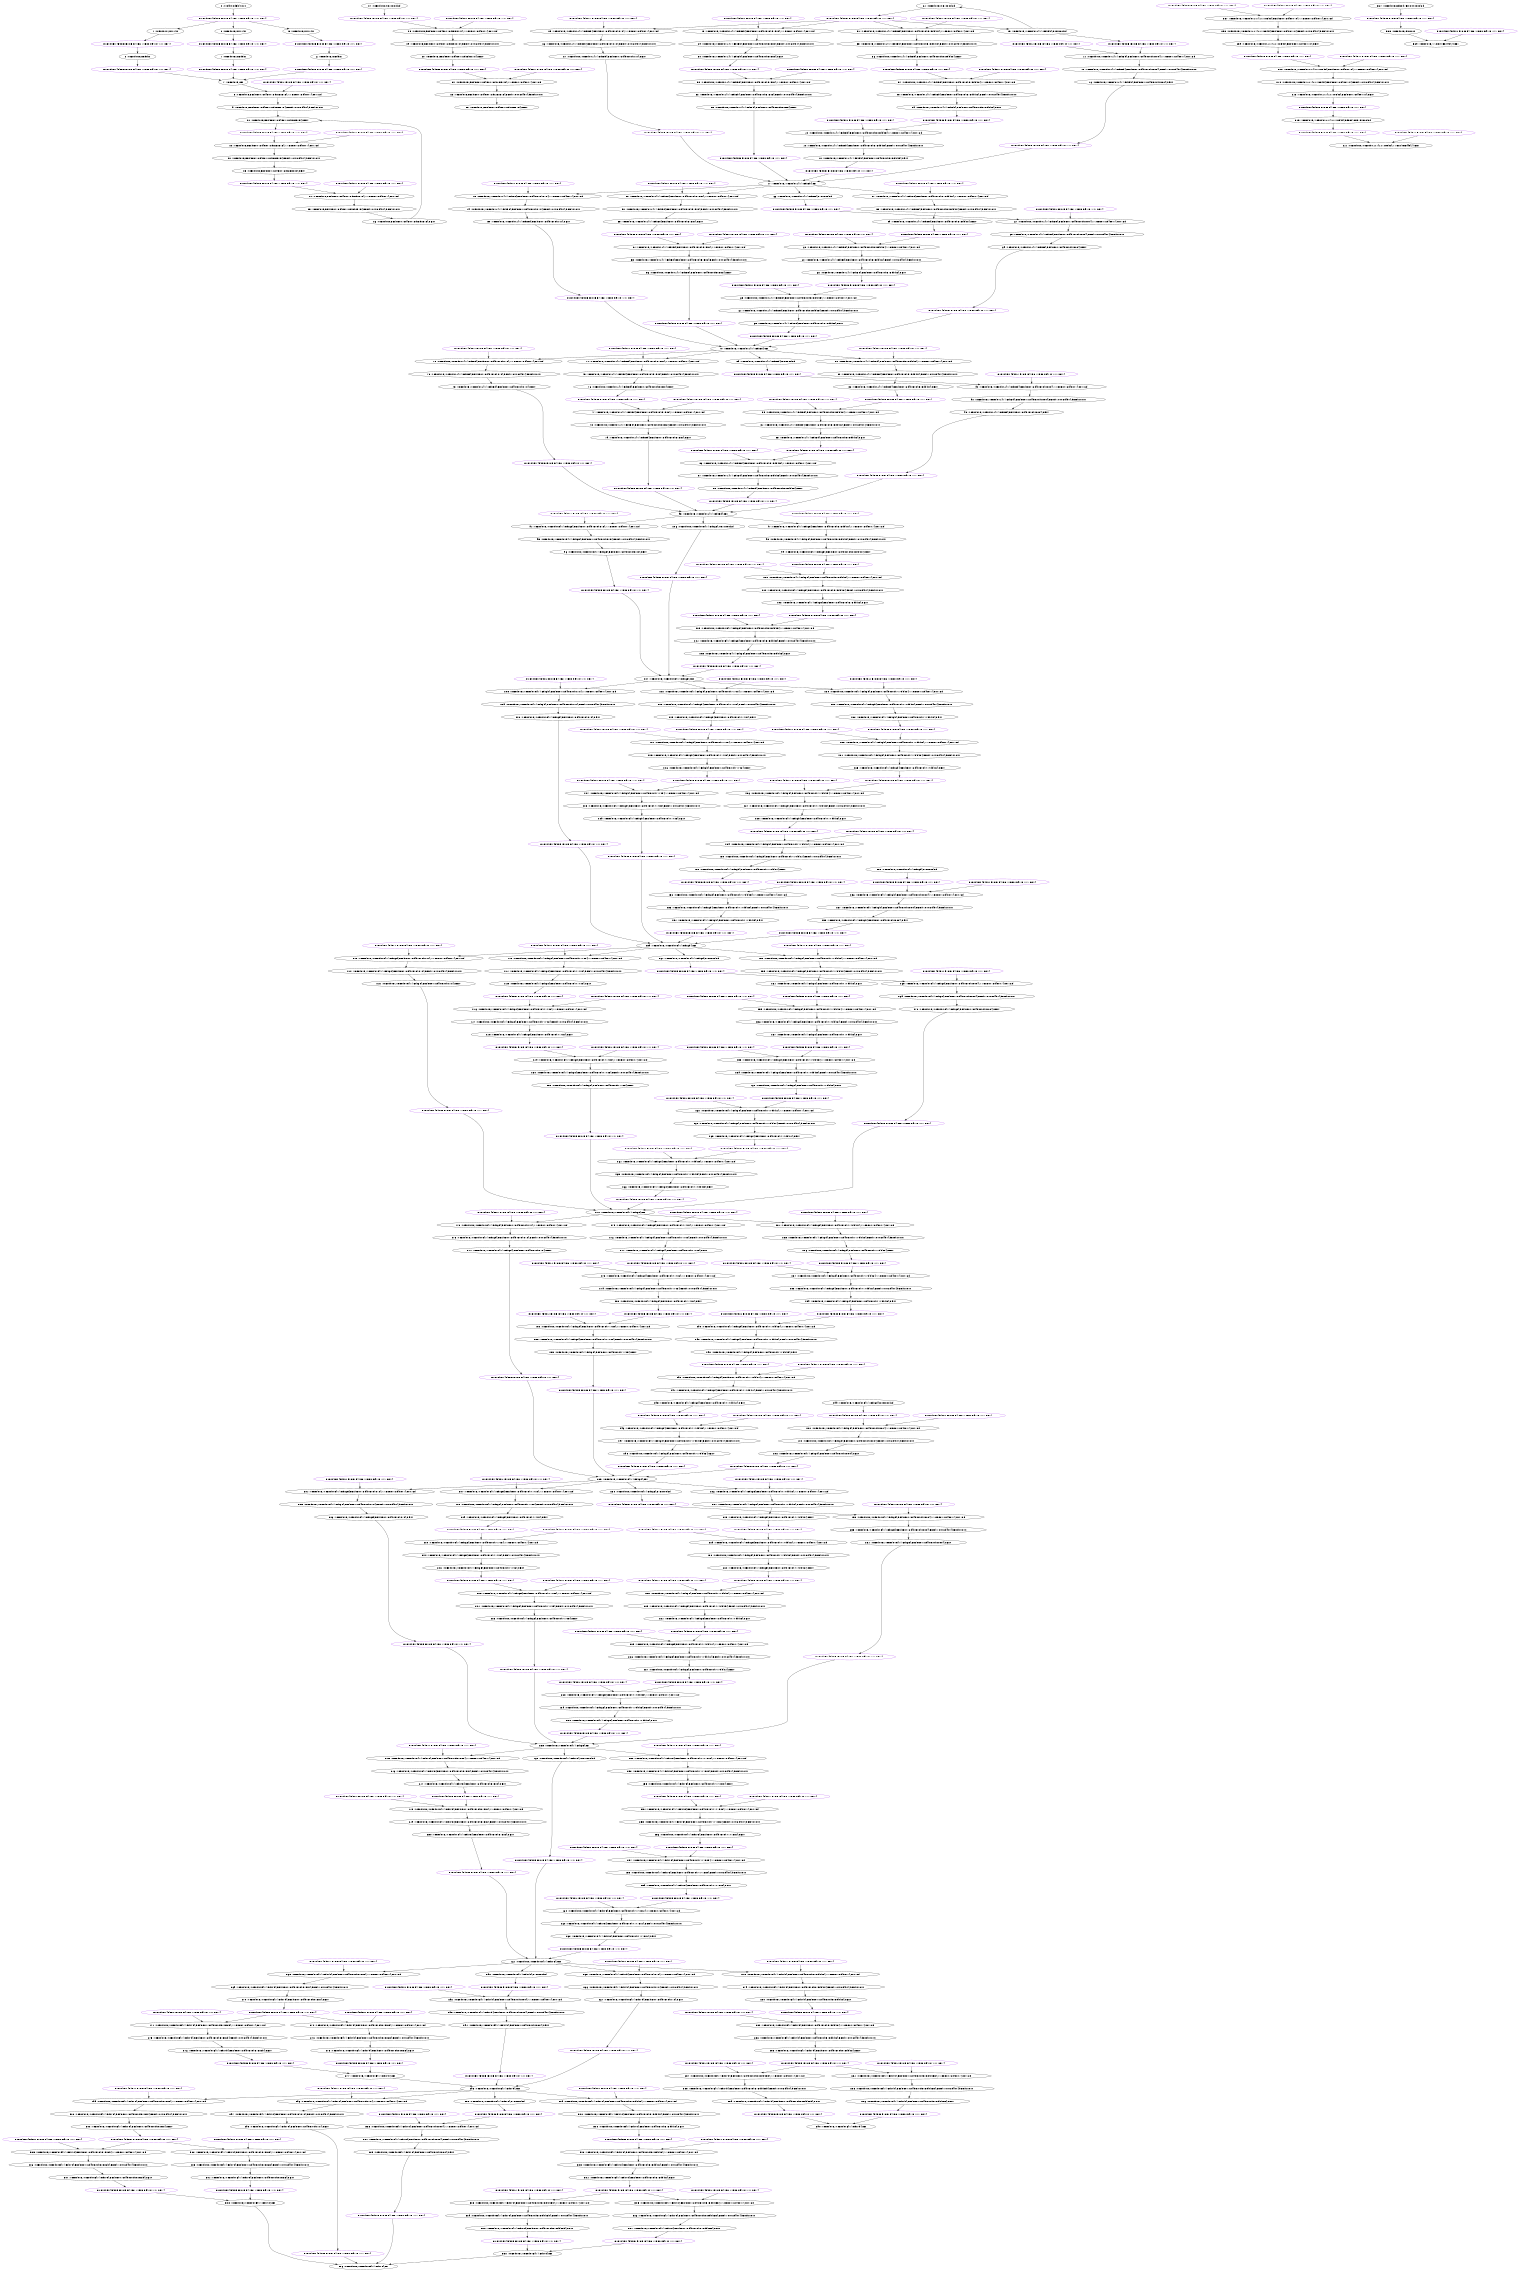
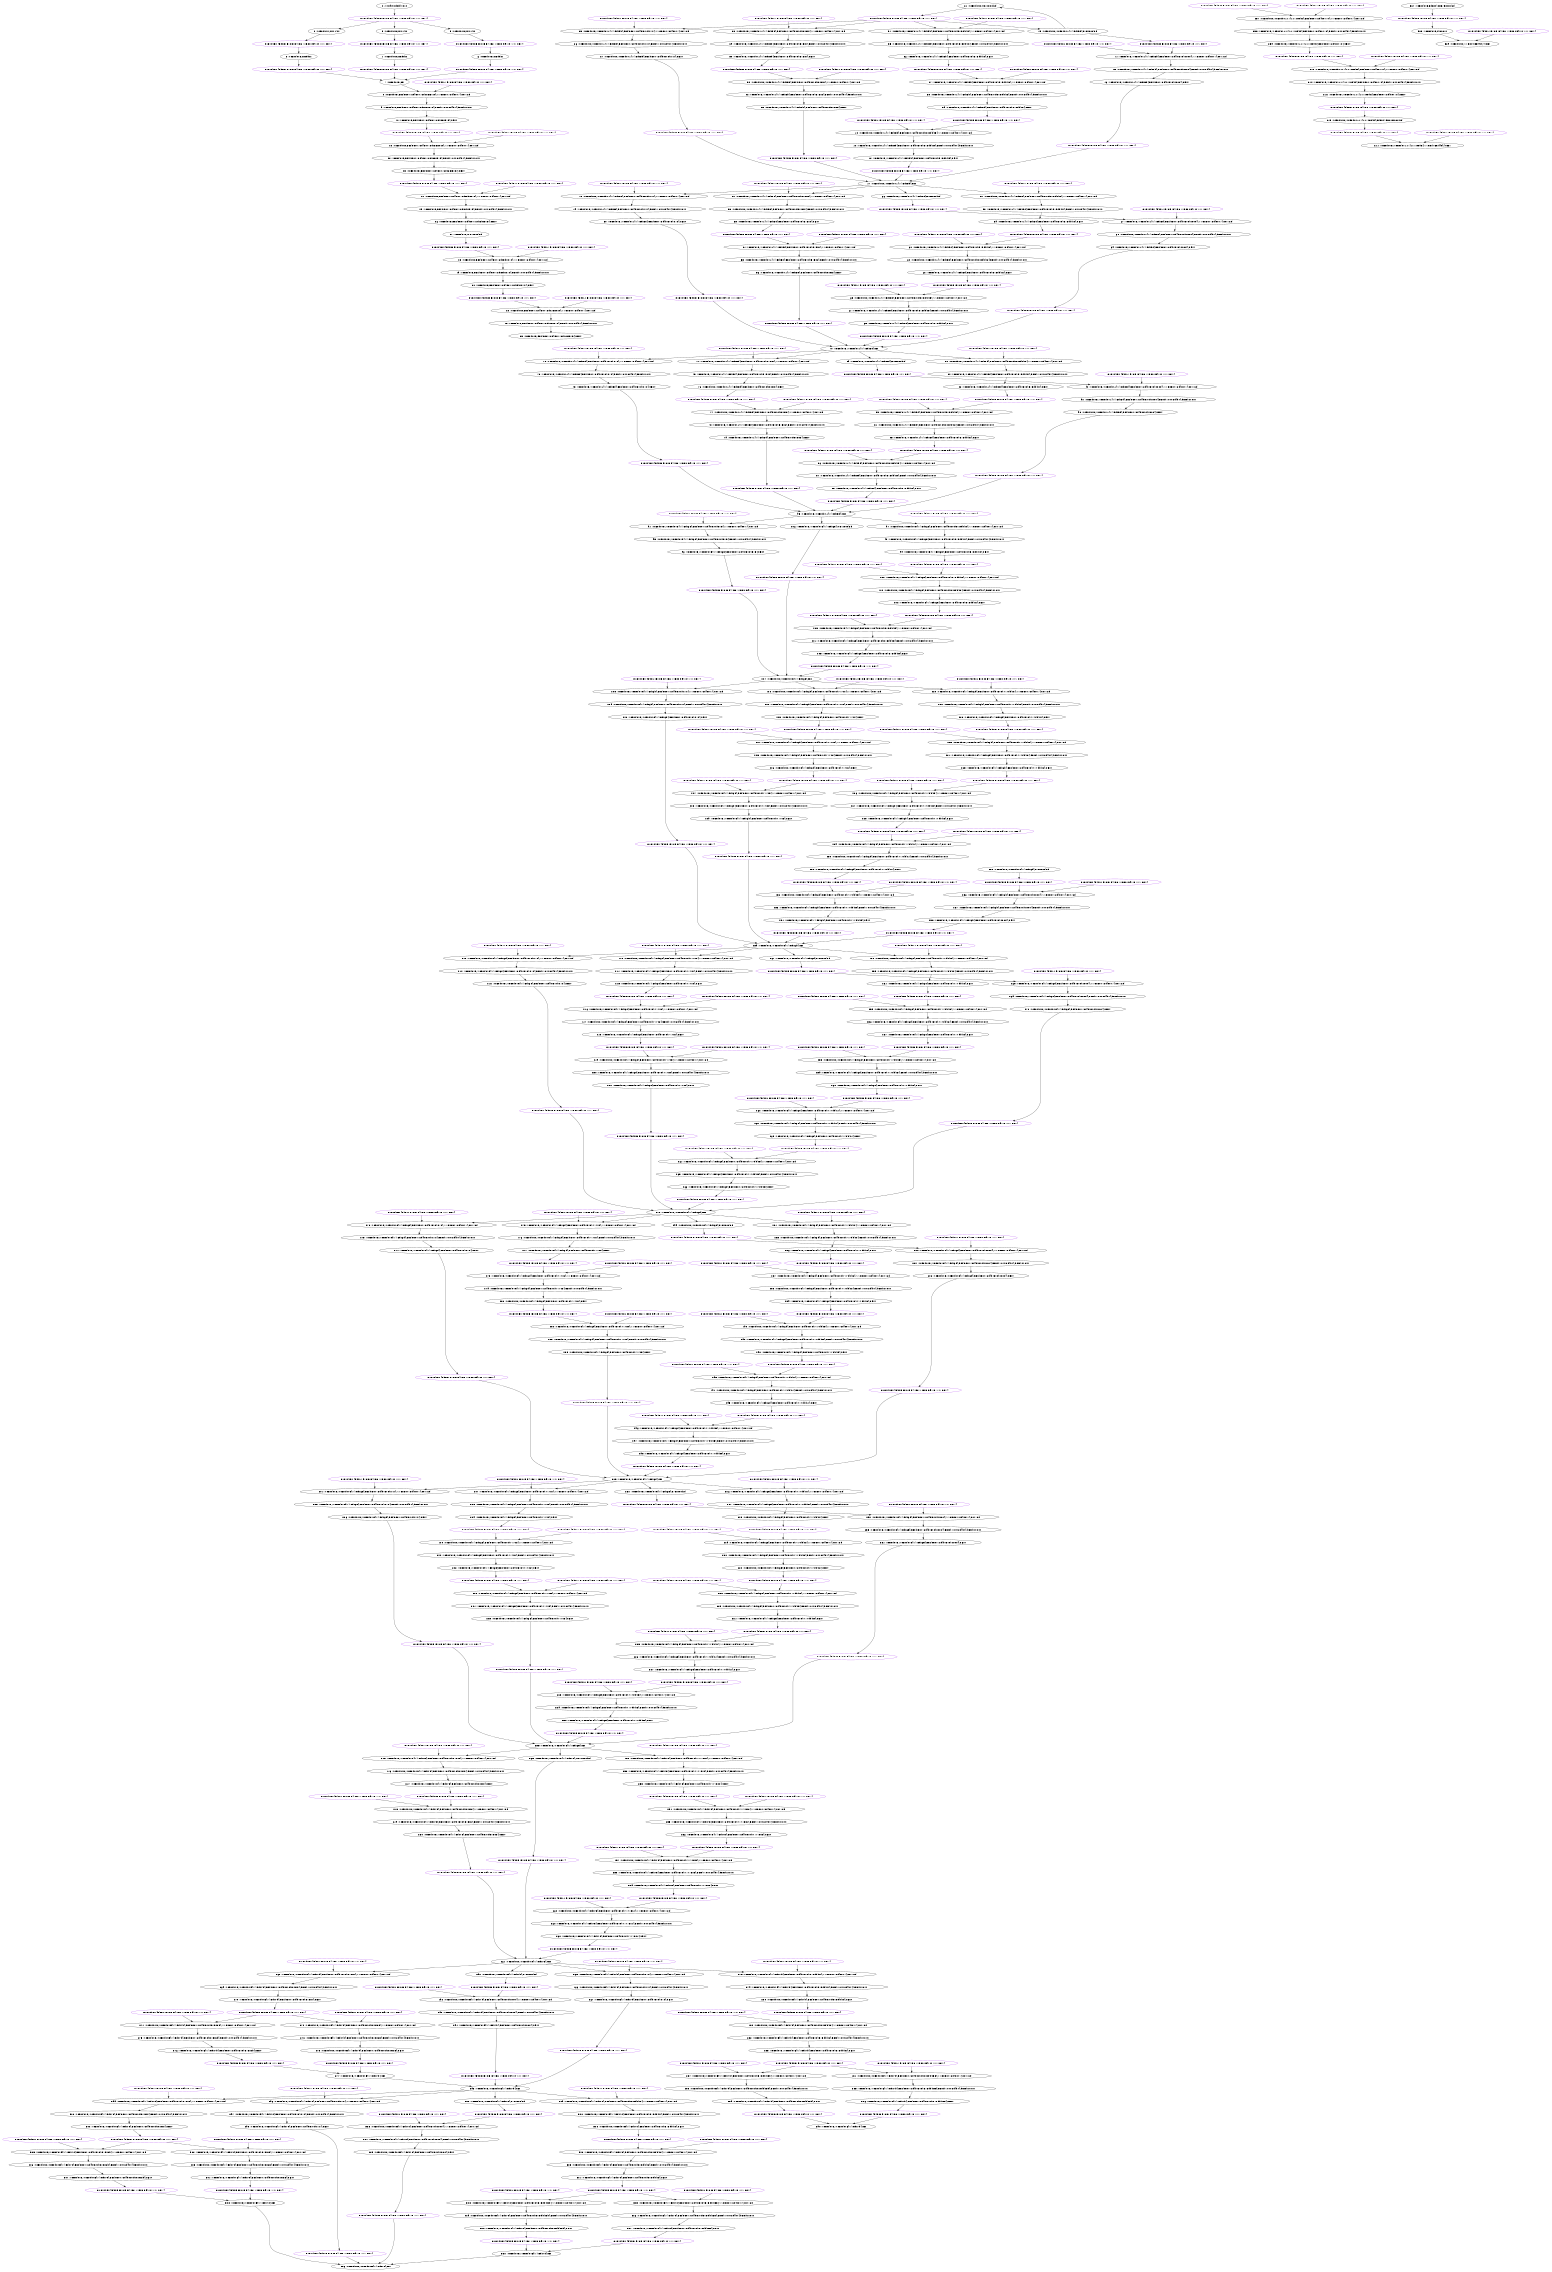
(1401, 6) -> (1432, 6)
(417, 129) -> (466, 227)
none -> (691, 1218)
